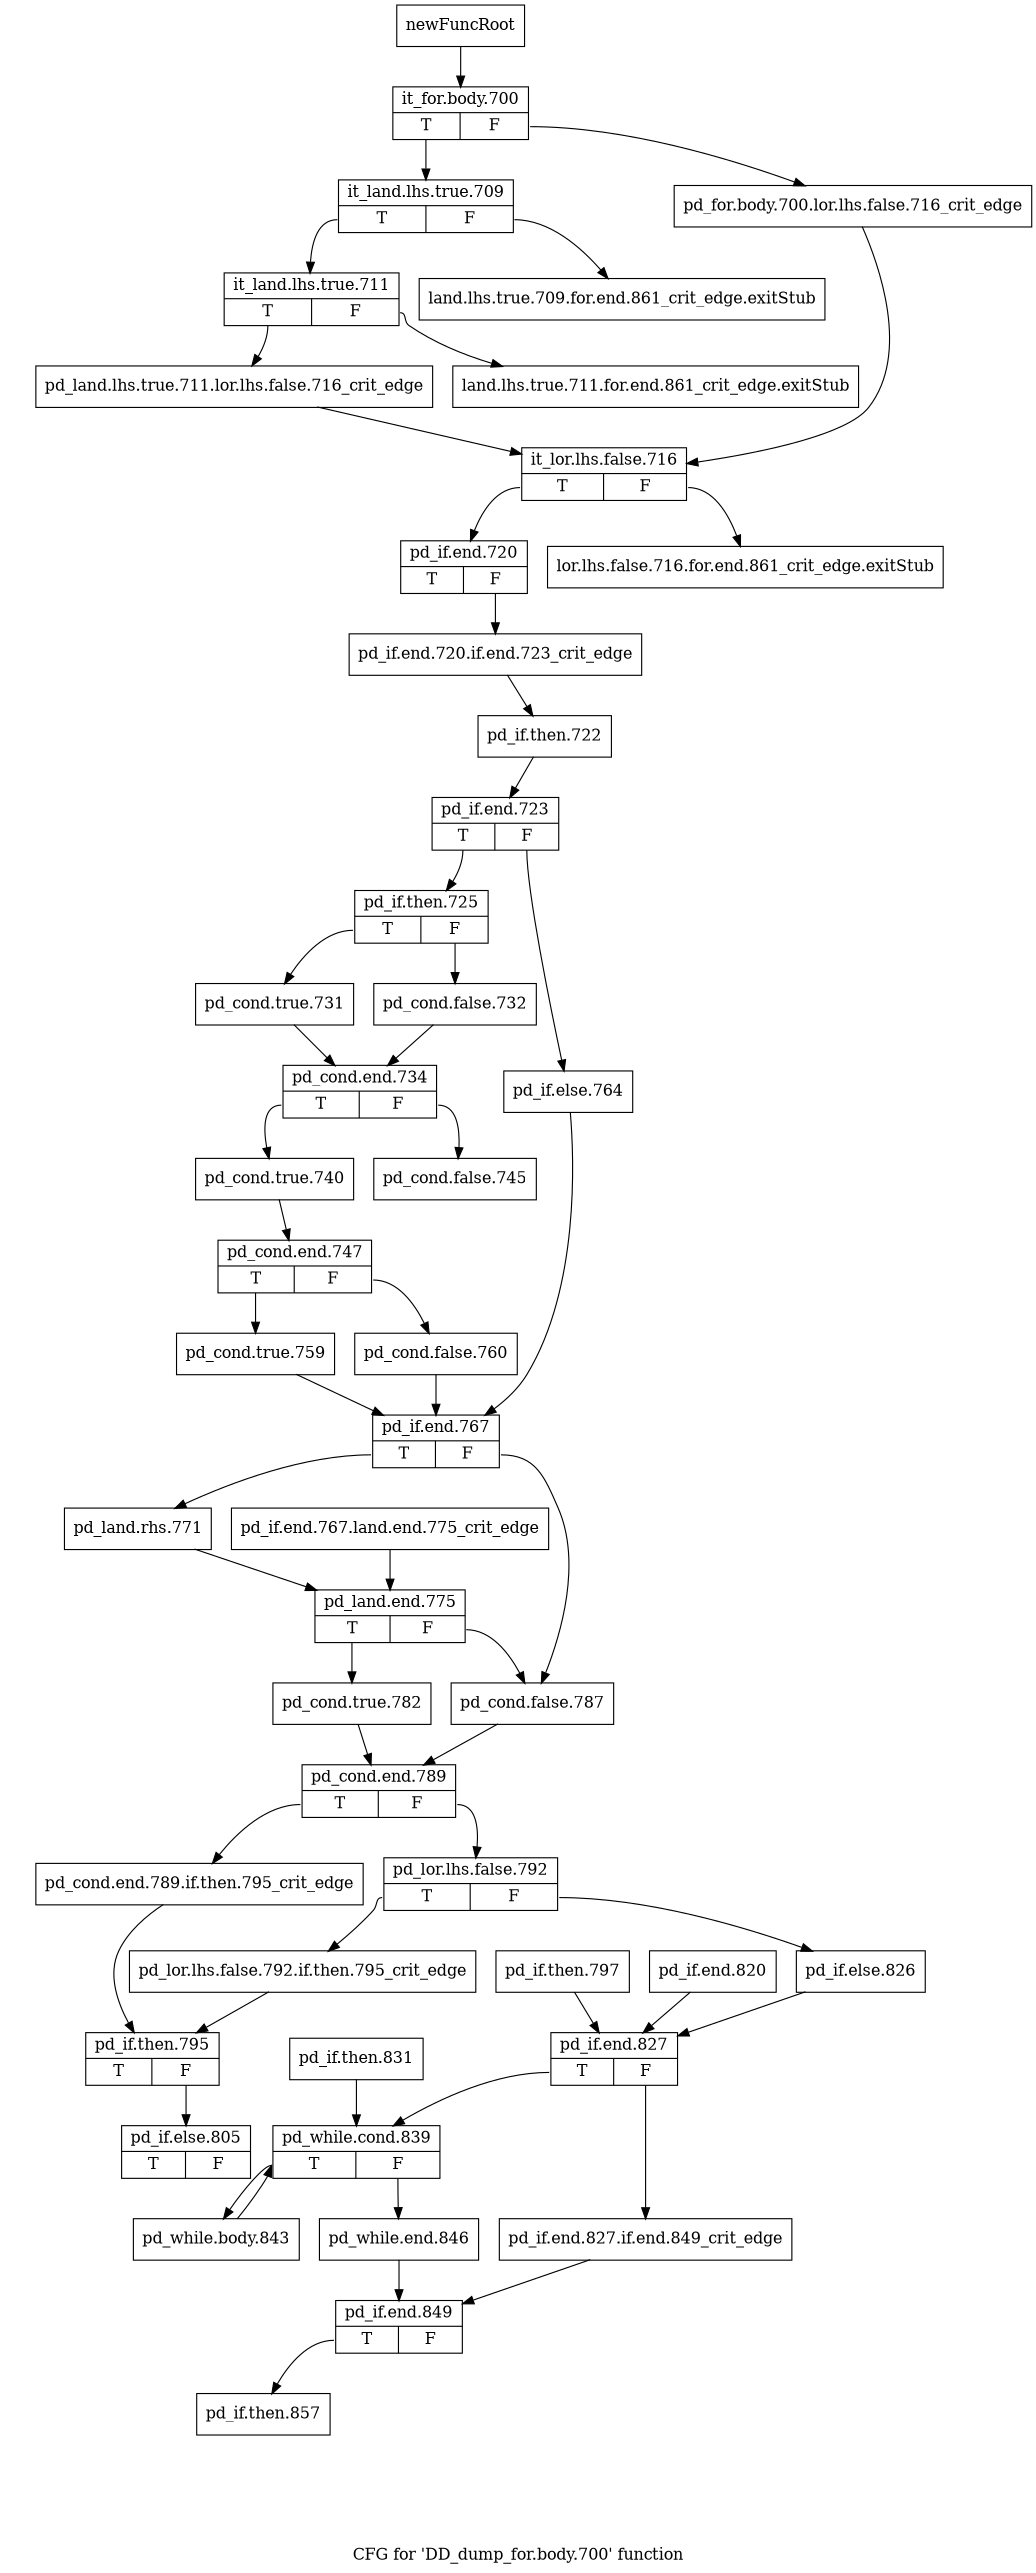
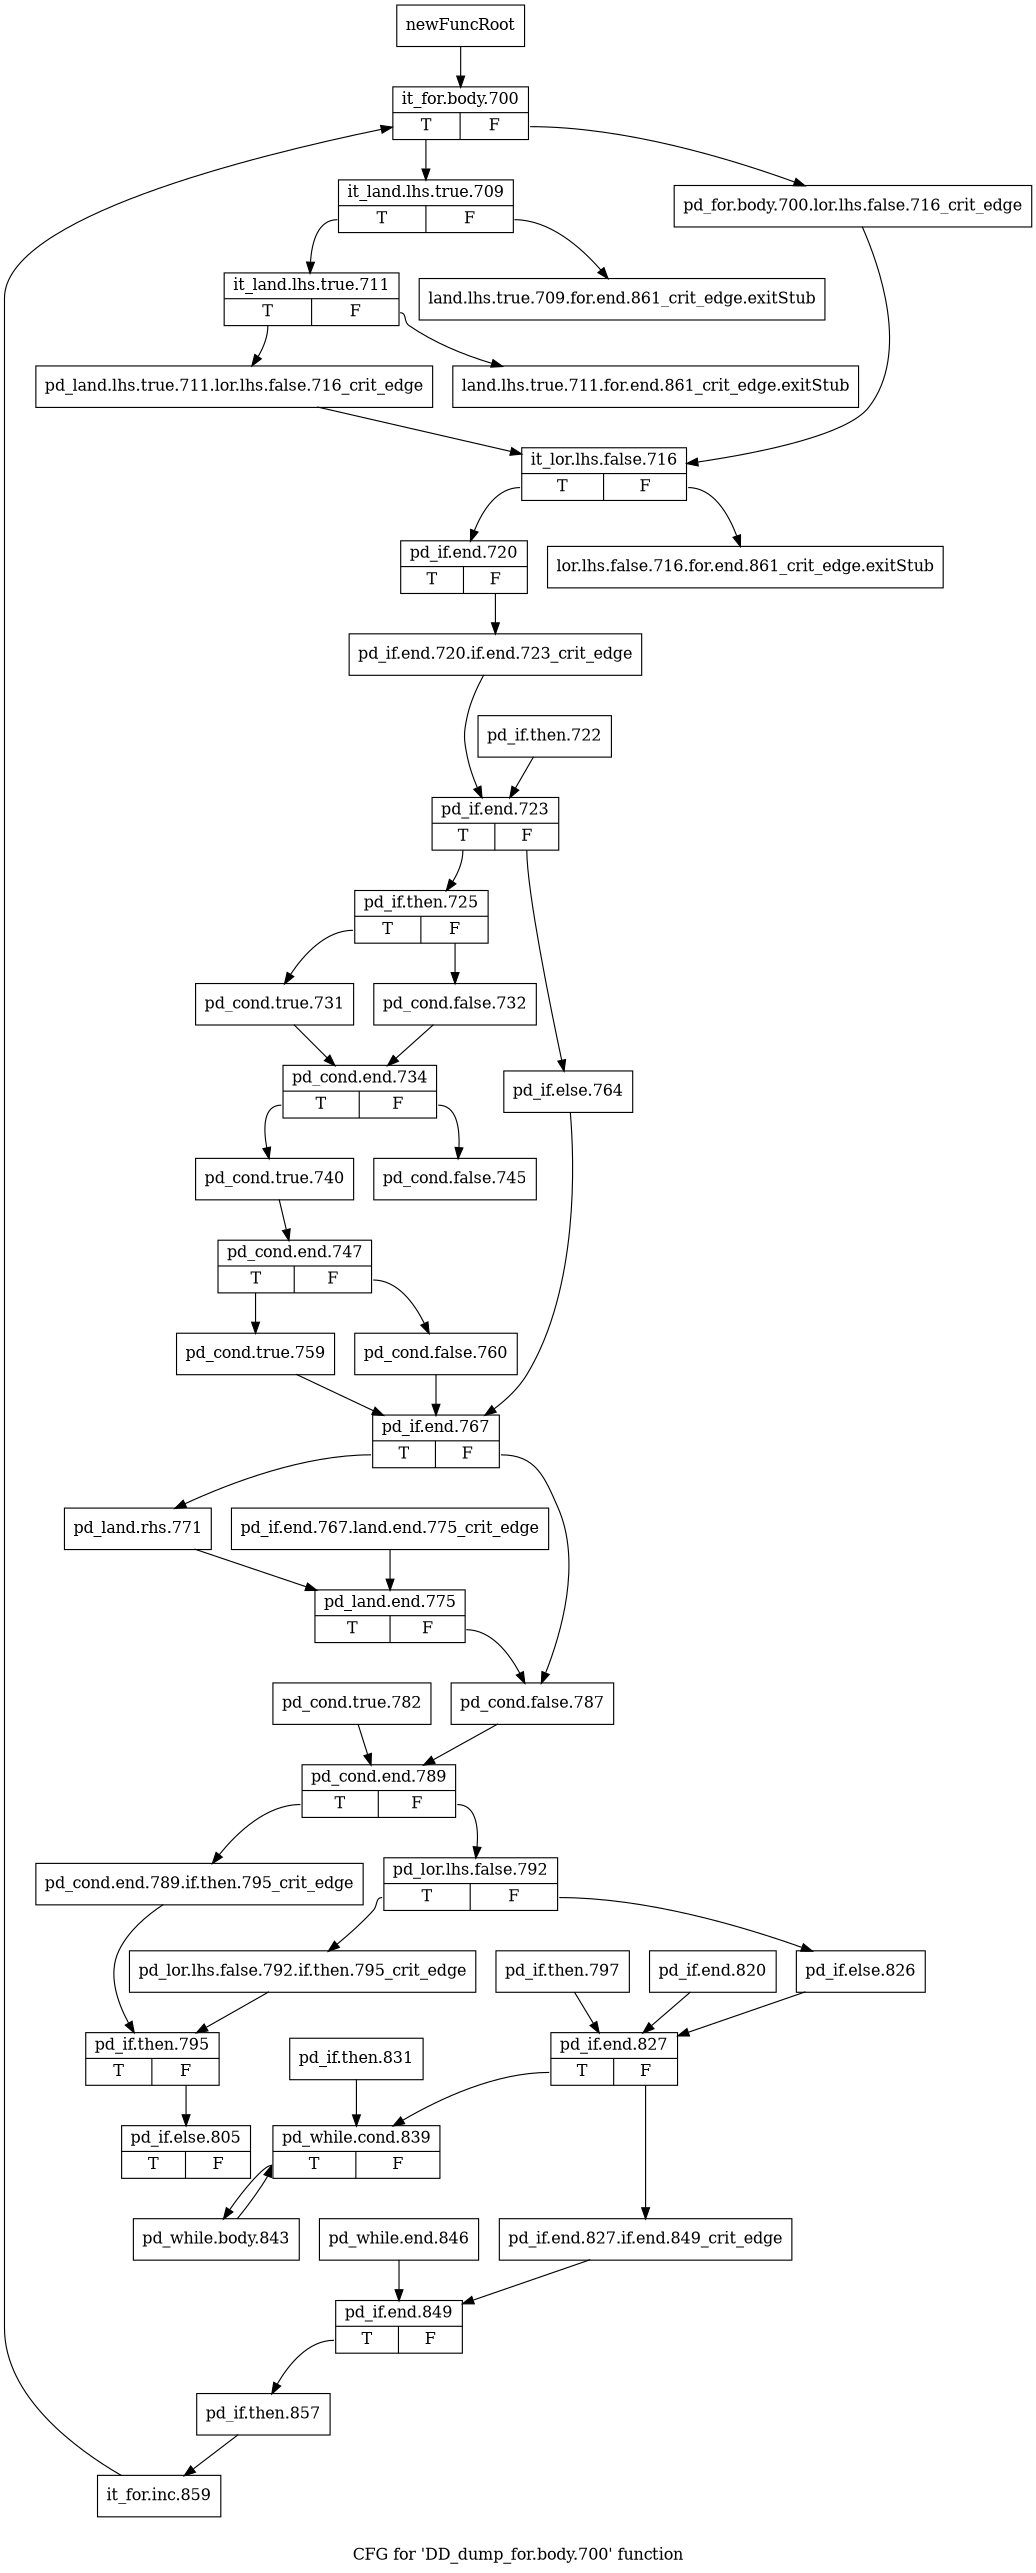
(517, 691) -> (465, 730)
(352, 1657) -> none
(398, 2193) -> none
none -> (159, 2496)
